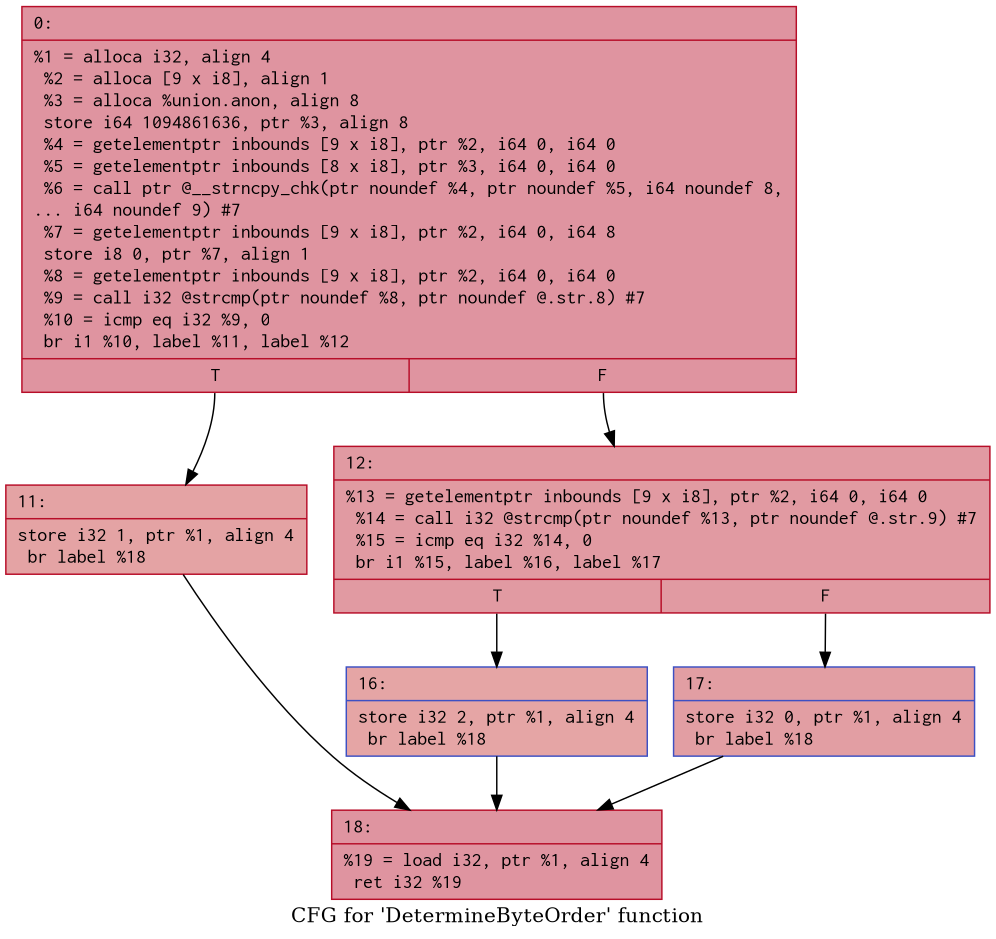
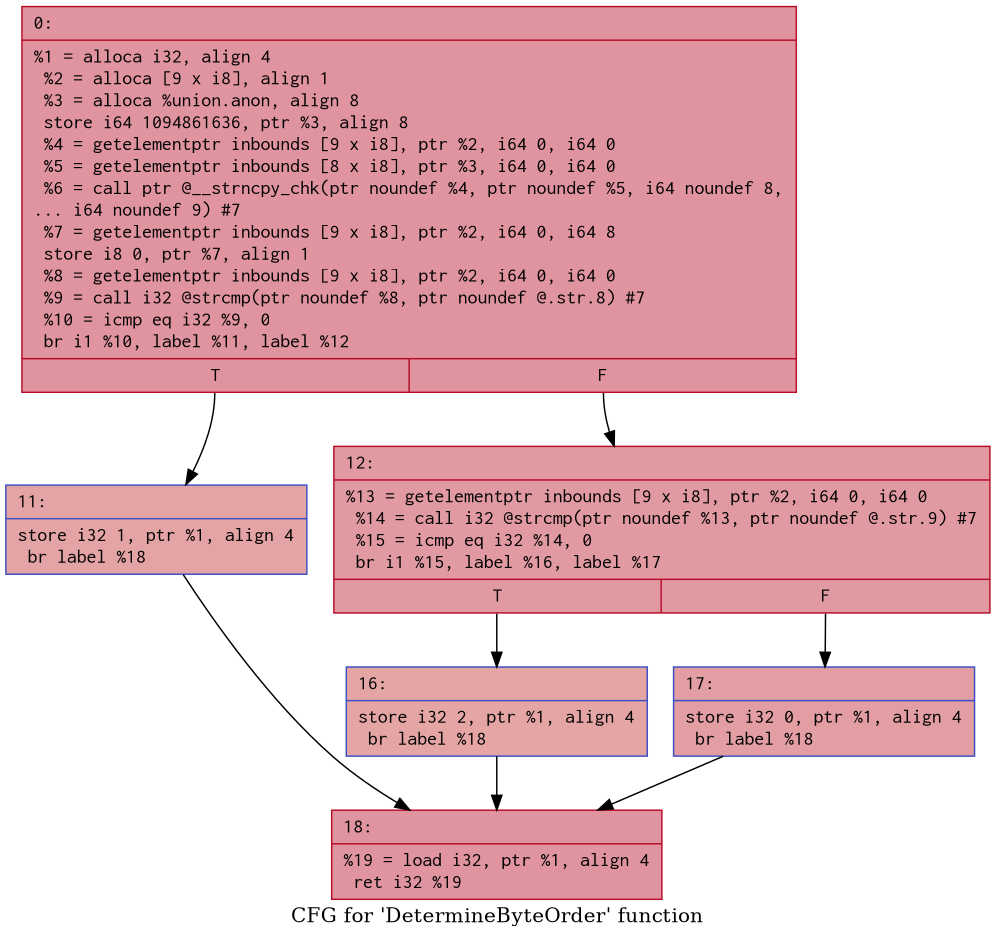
(156, 530) -> (156, 530)
